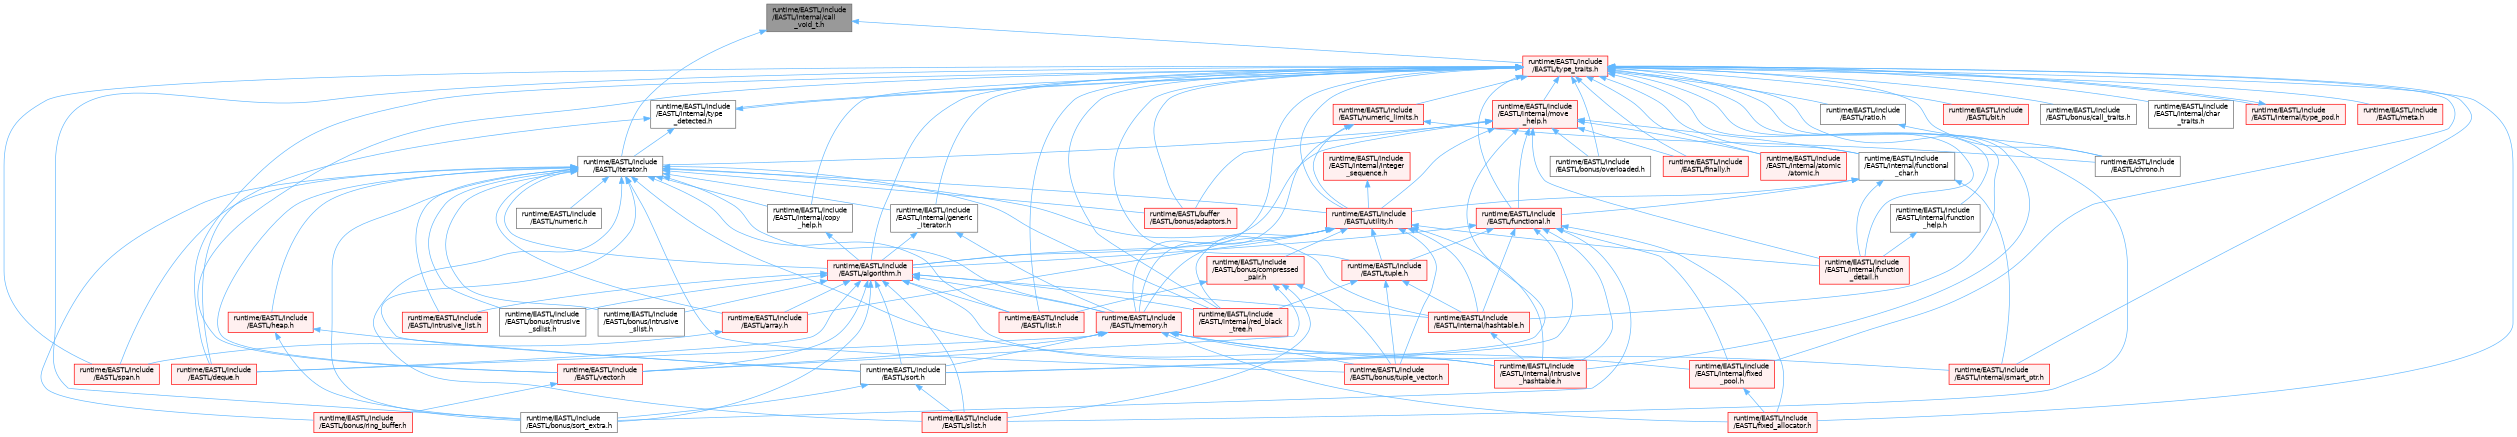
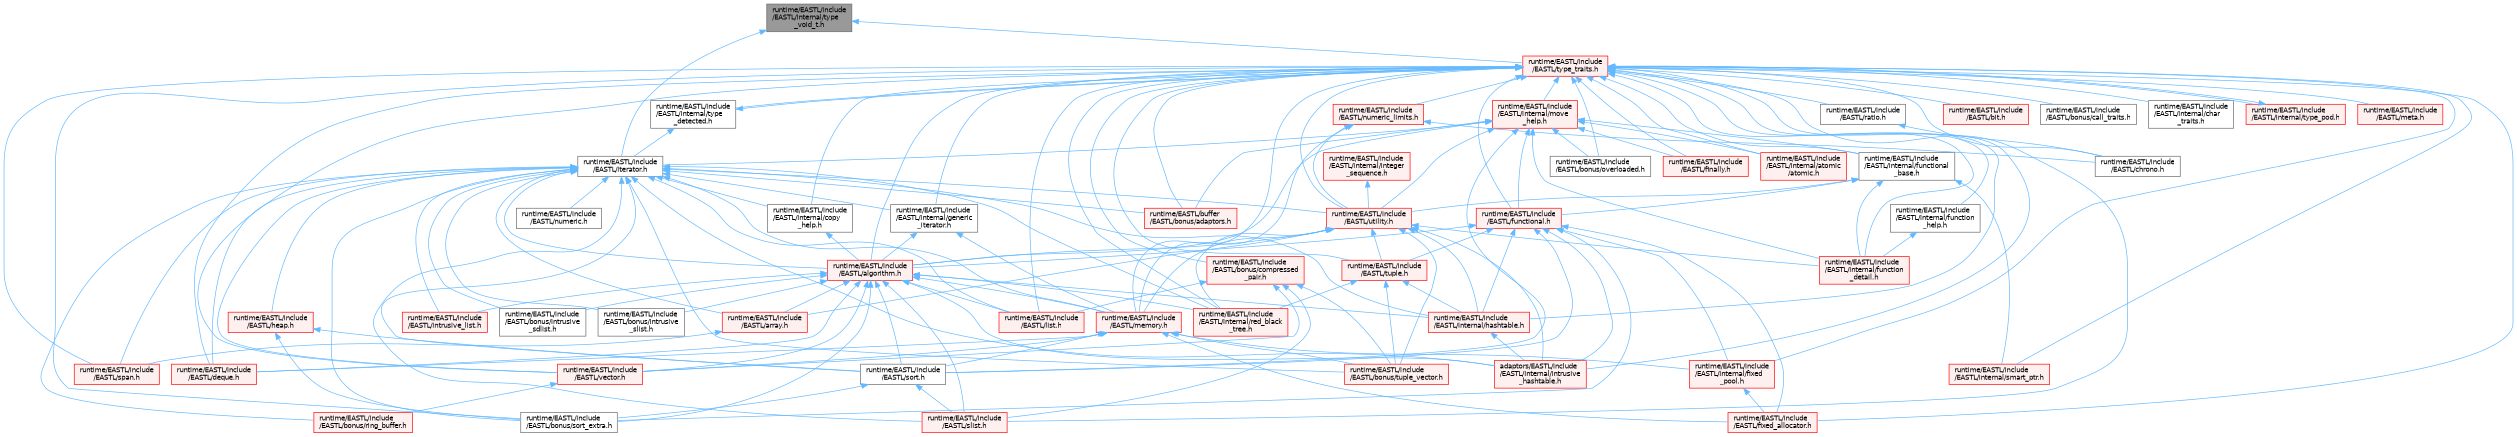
(809, 18) -> (809, 18)
(352, 160) -> (329, 186)
(1907, 166) -> (1907, 166)
(1308, 246) -> (1166, 89)
(1601, 357) -> none
(1540, 374) -> (1540, 374)
